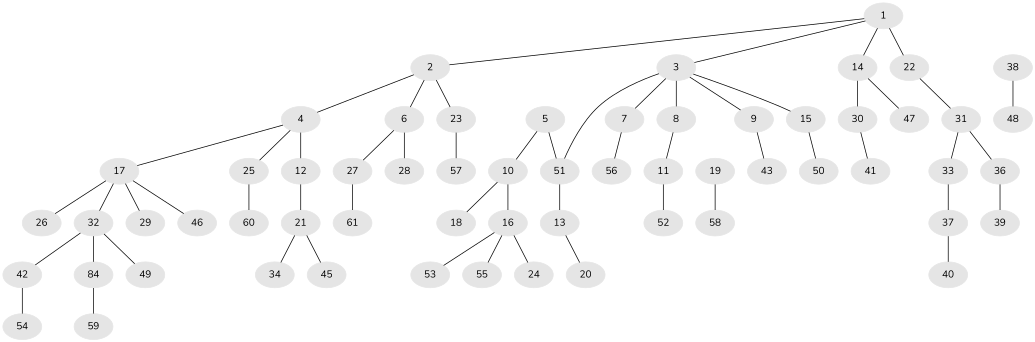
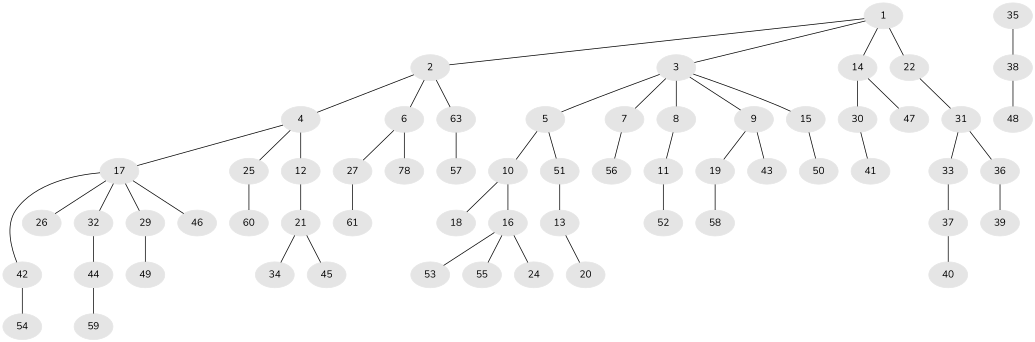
none -> (1013, 16)
(601, 104) -> (610, 93)
(456, 119) -> (456, 119)
none -> (735, 145)
(404, 171) -> (404, 171)
(58, 249) -> (30, 196)
(119, 249) -> (145, 249)
(94, 275) -> (94, 275)
